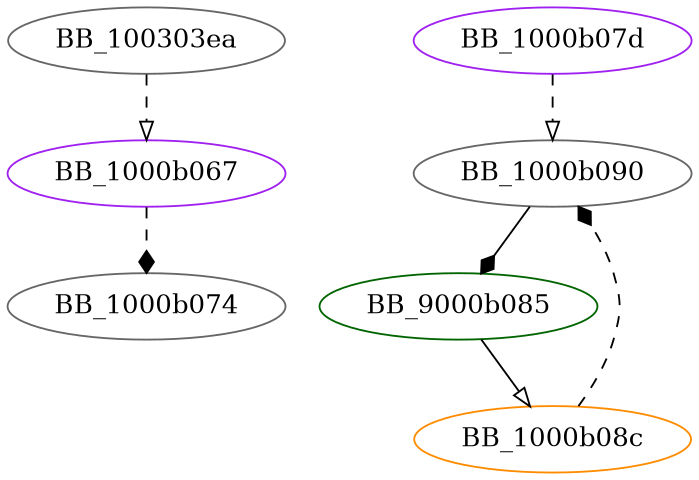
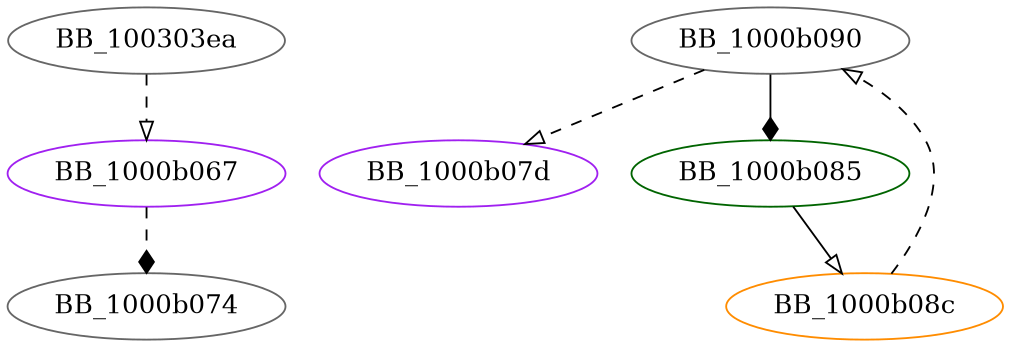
(553, 98) -> (623, 103)
(458, 306) -> (770, 174)
(619, 318) -> (933, 166)
